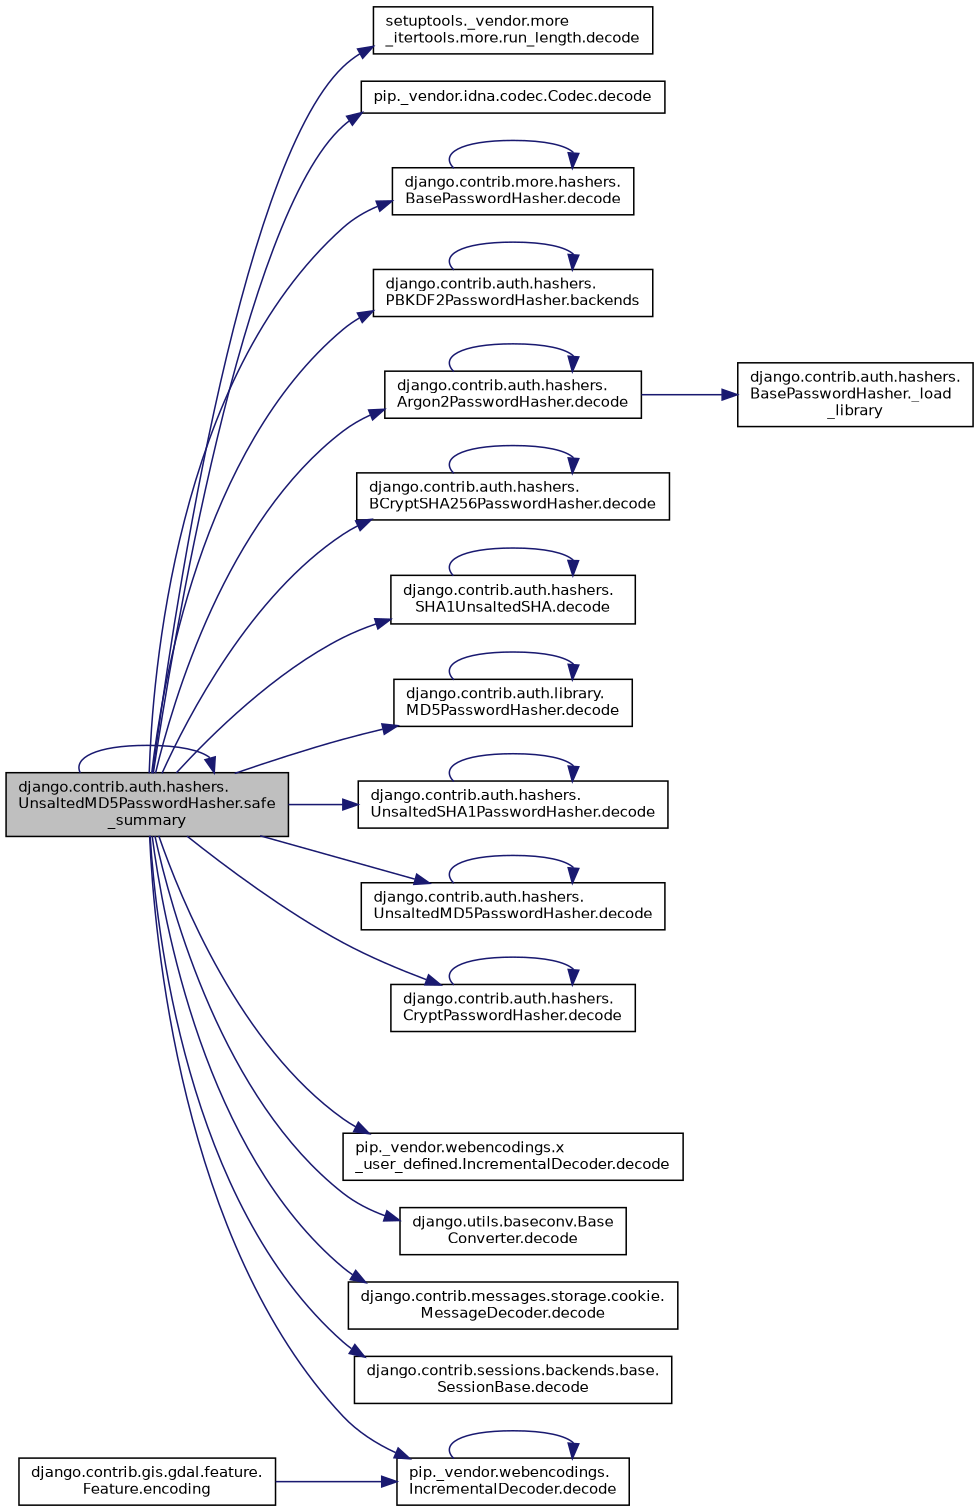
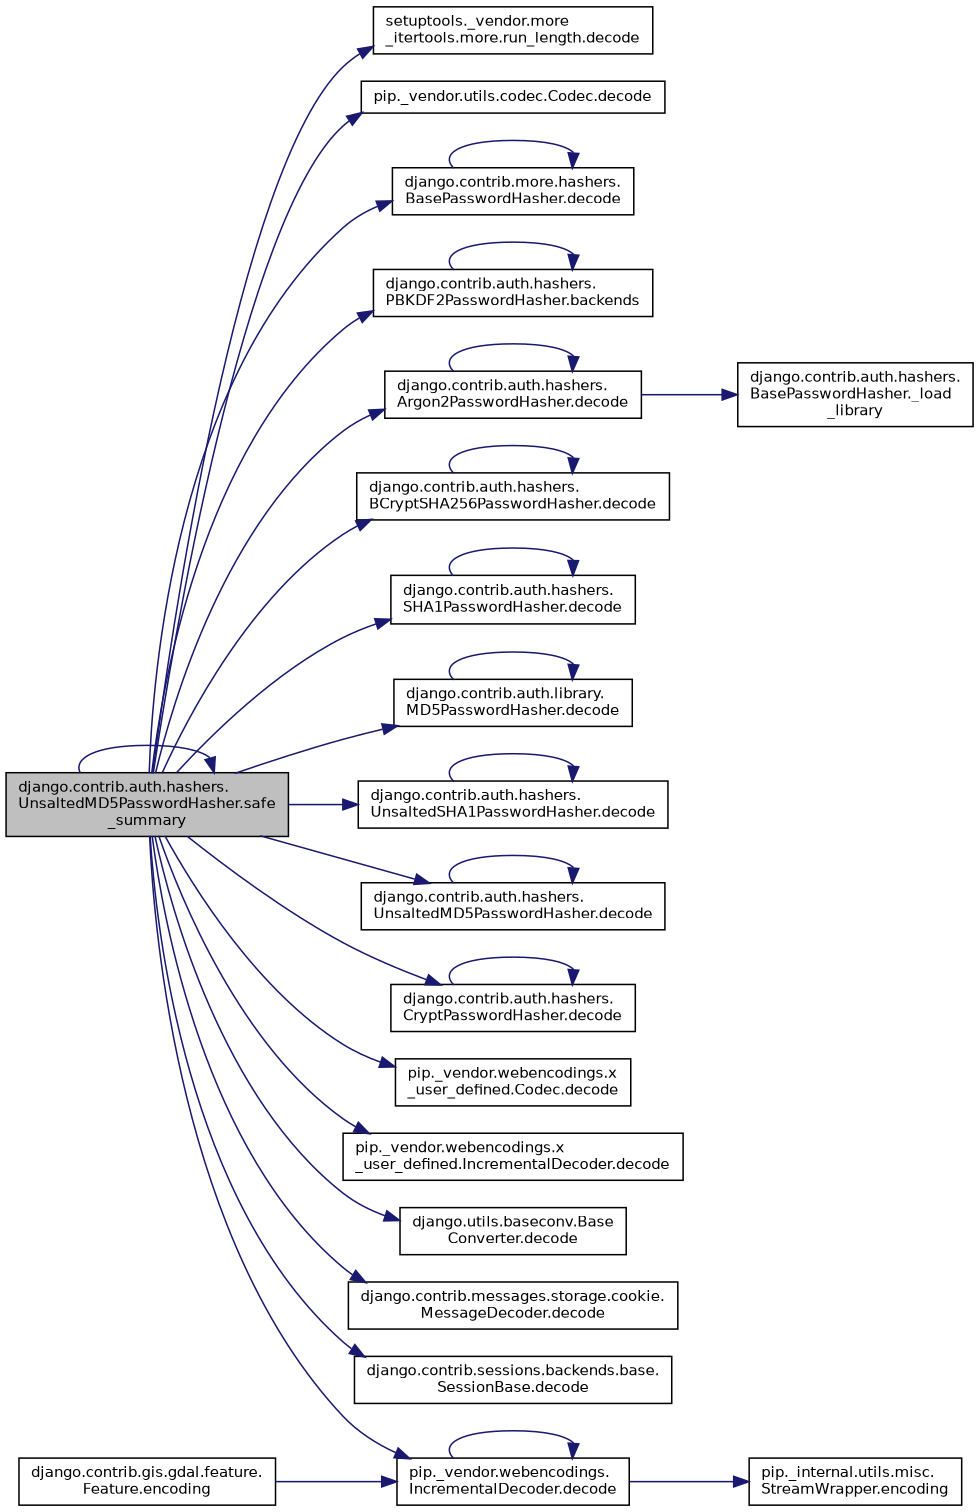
(513, 97) -> (513, 97)
(513, 600) -> (513, 600)
none -> (513, 1082)
none -> (855, 1482)
